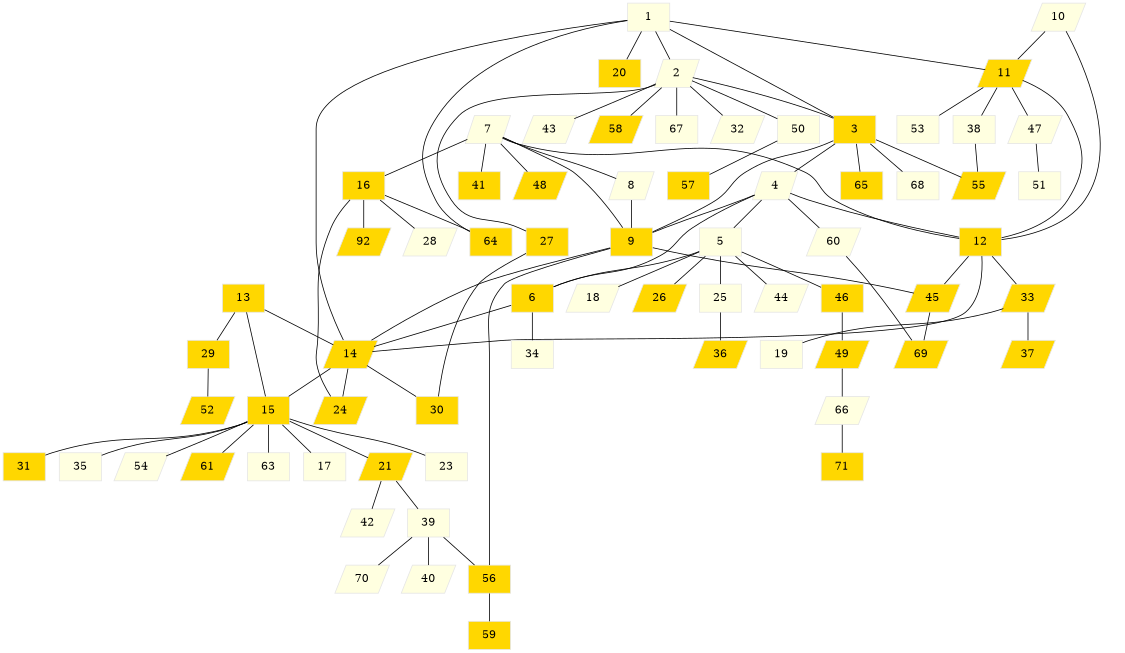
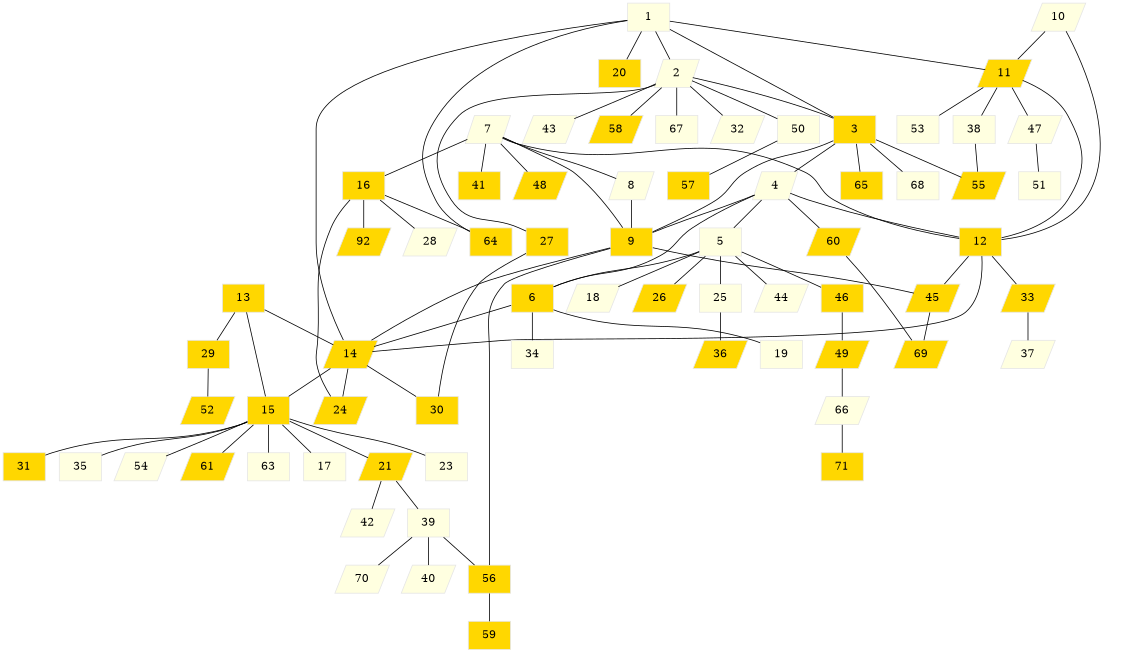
(834, 242) -> (834, 242)
(903, 325) -> (657, 326)
(1028, 354) -> (1028, 354)
